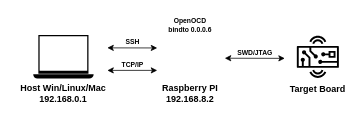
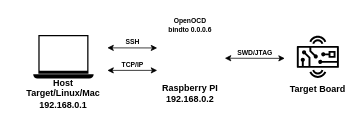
(63, 93) -> (63, 93)
(190, 93) -> (190, 93)
